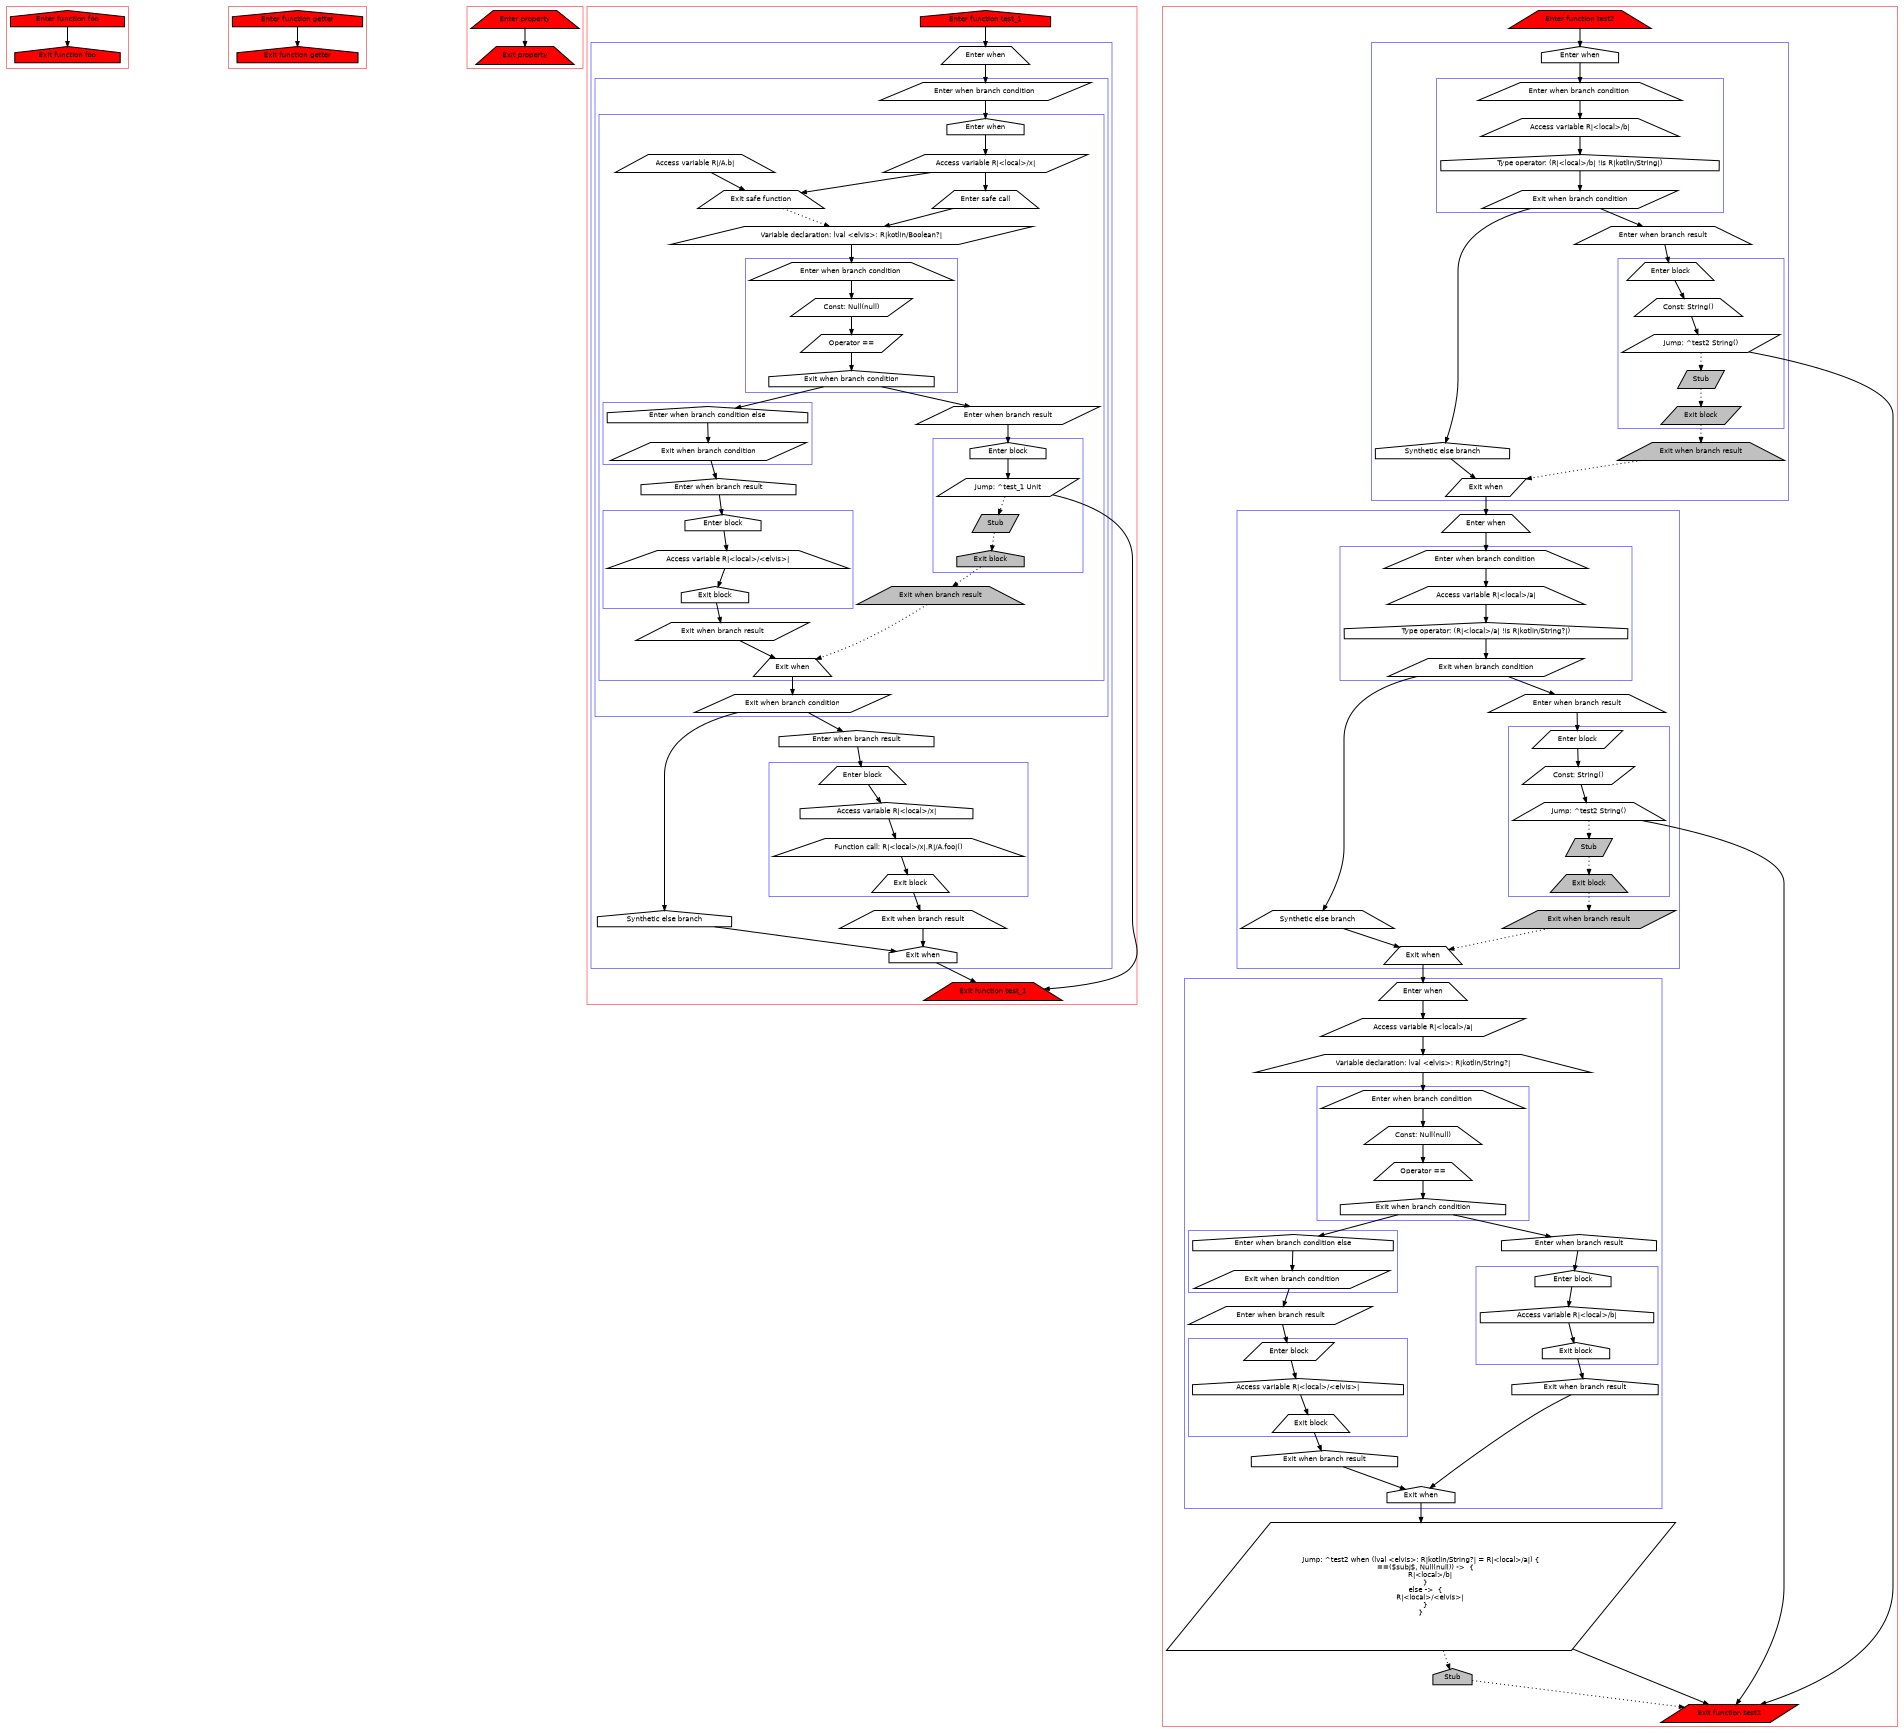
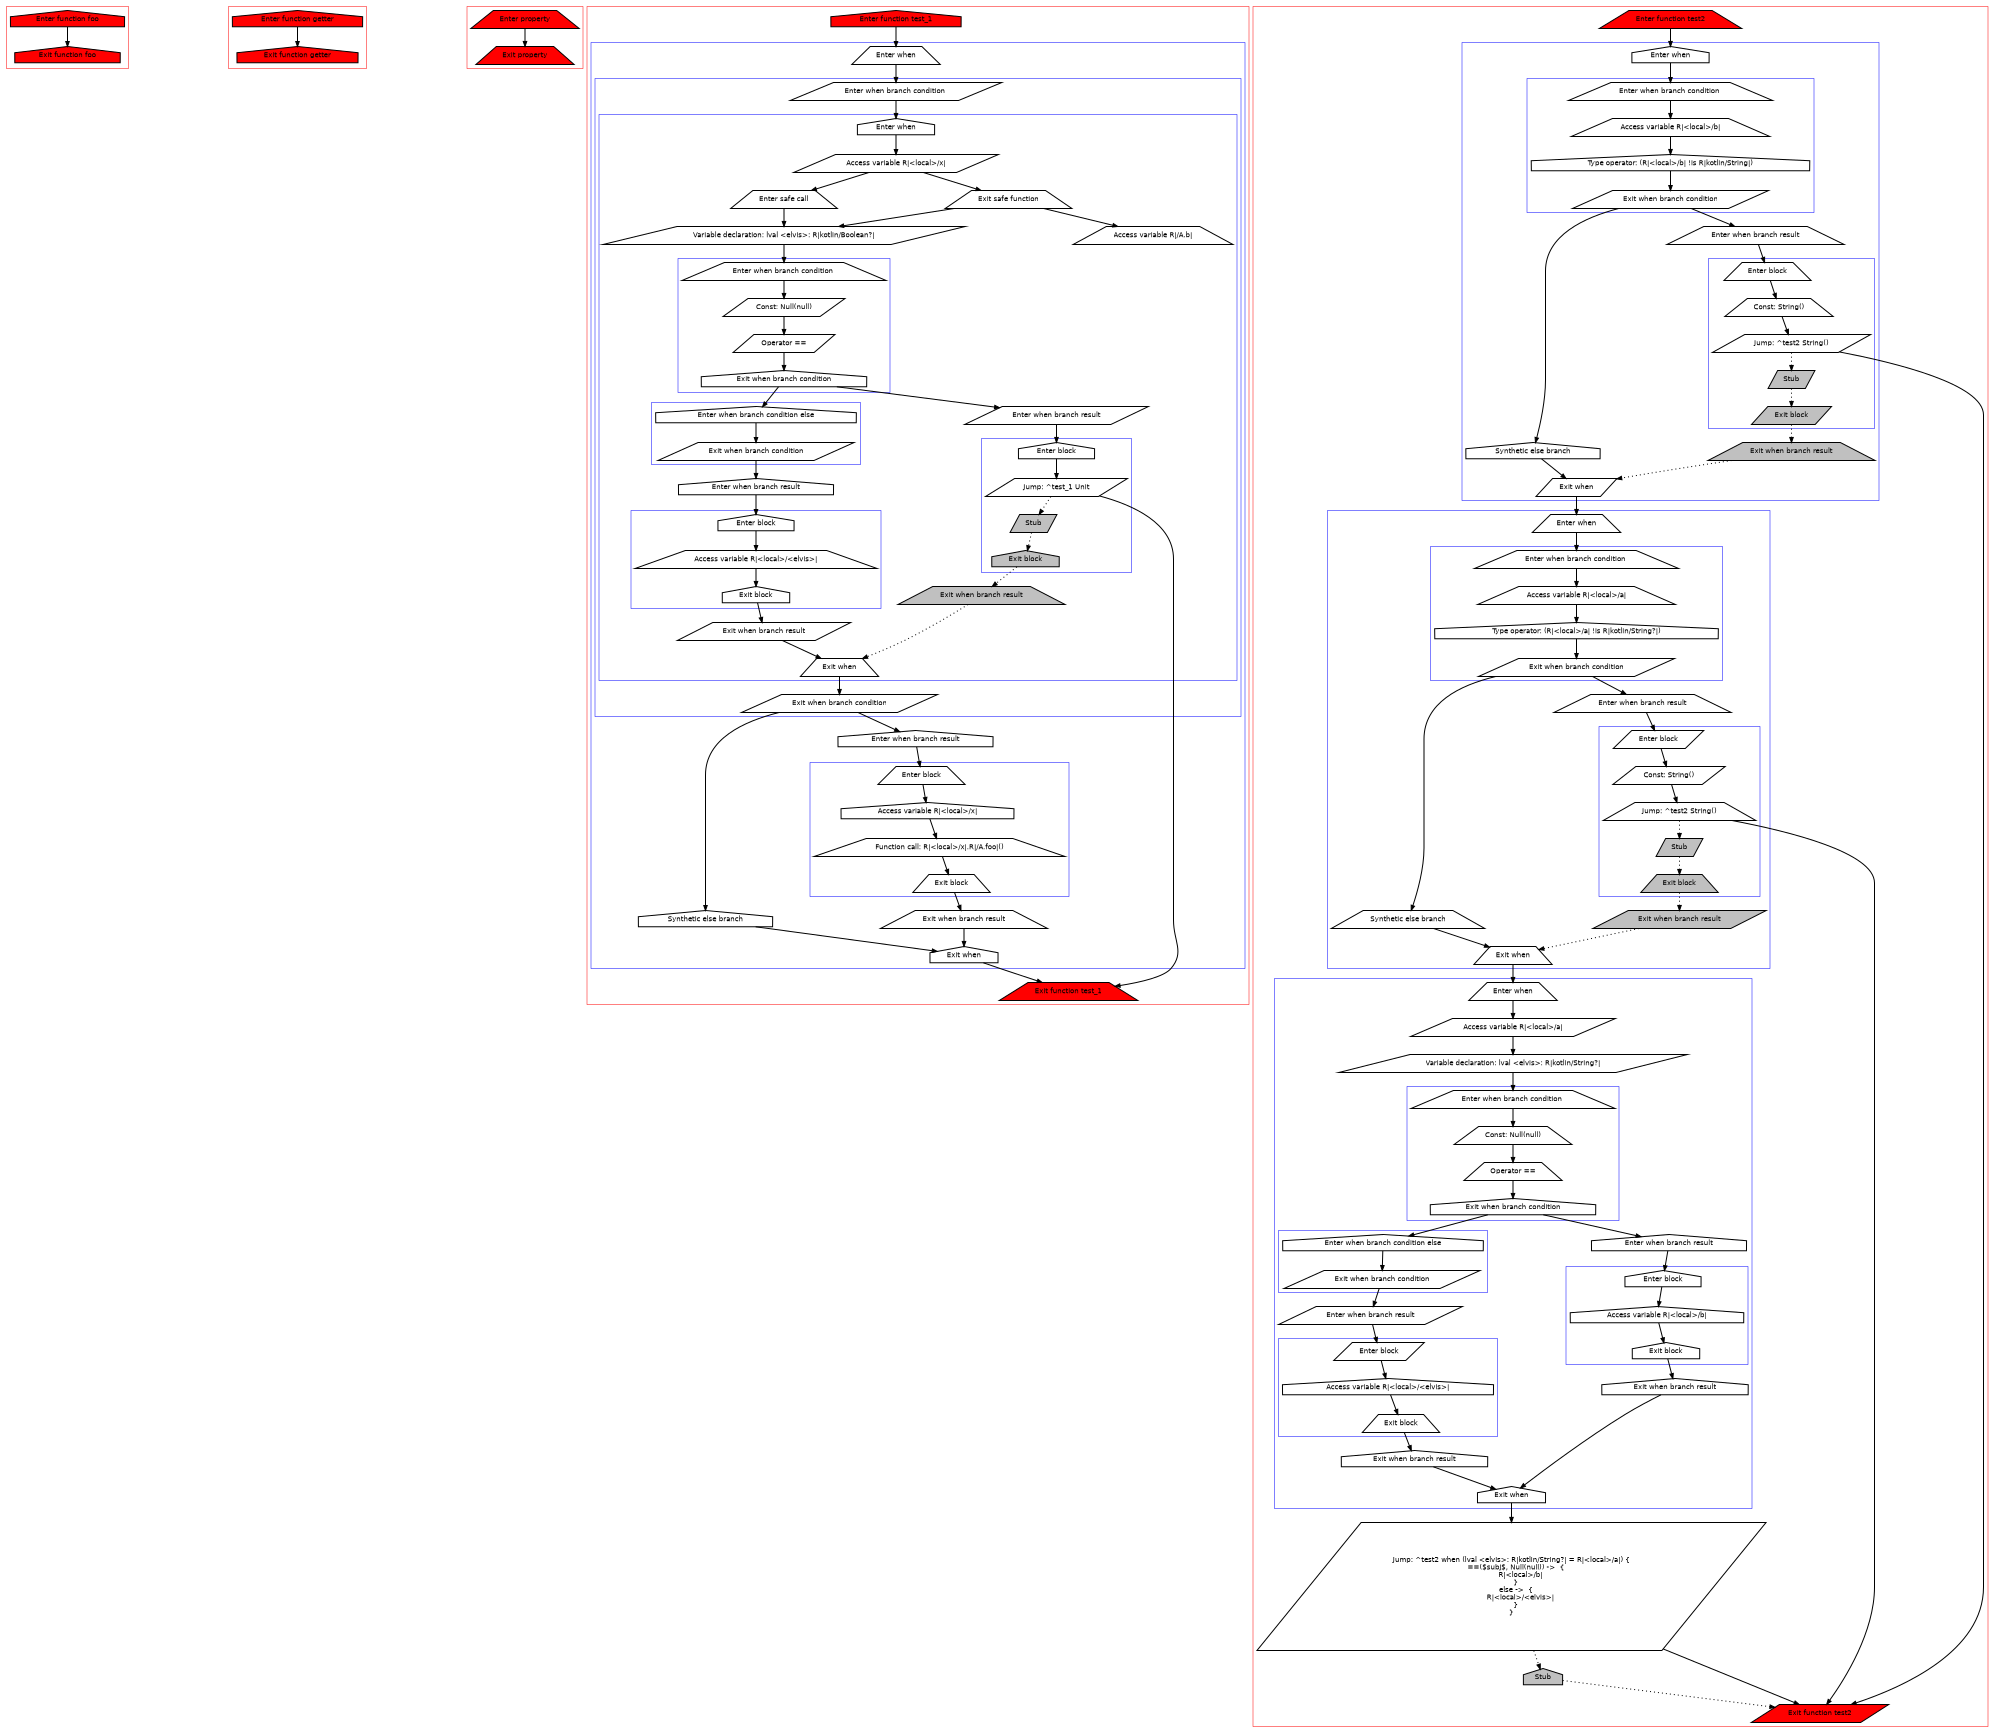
(726, 180) -> (1078, 217)
(804, 217) -> (899, 217)
(1423, 1064) -> (1513, 1064)
